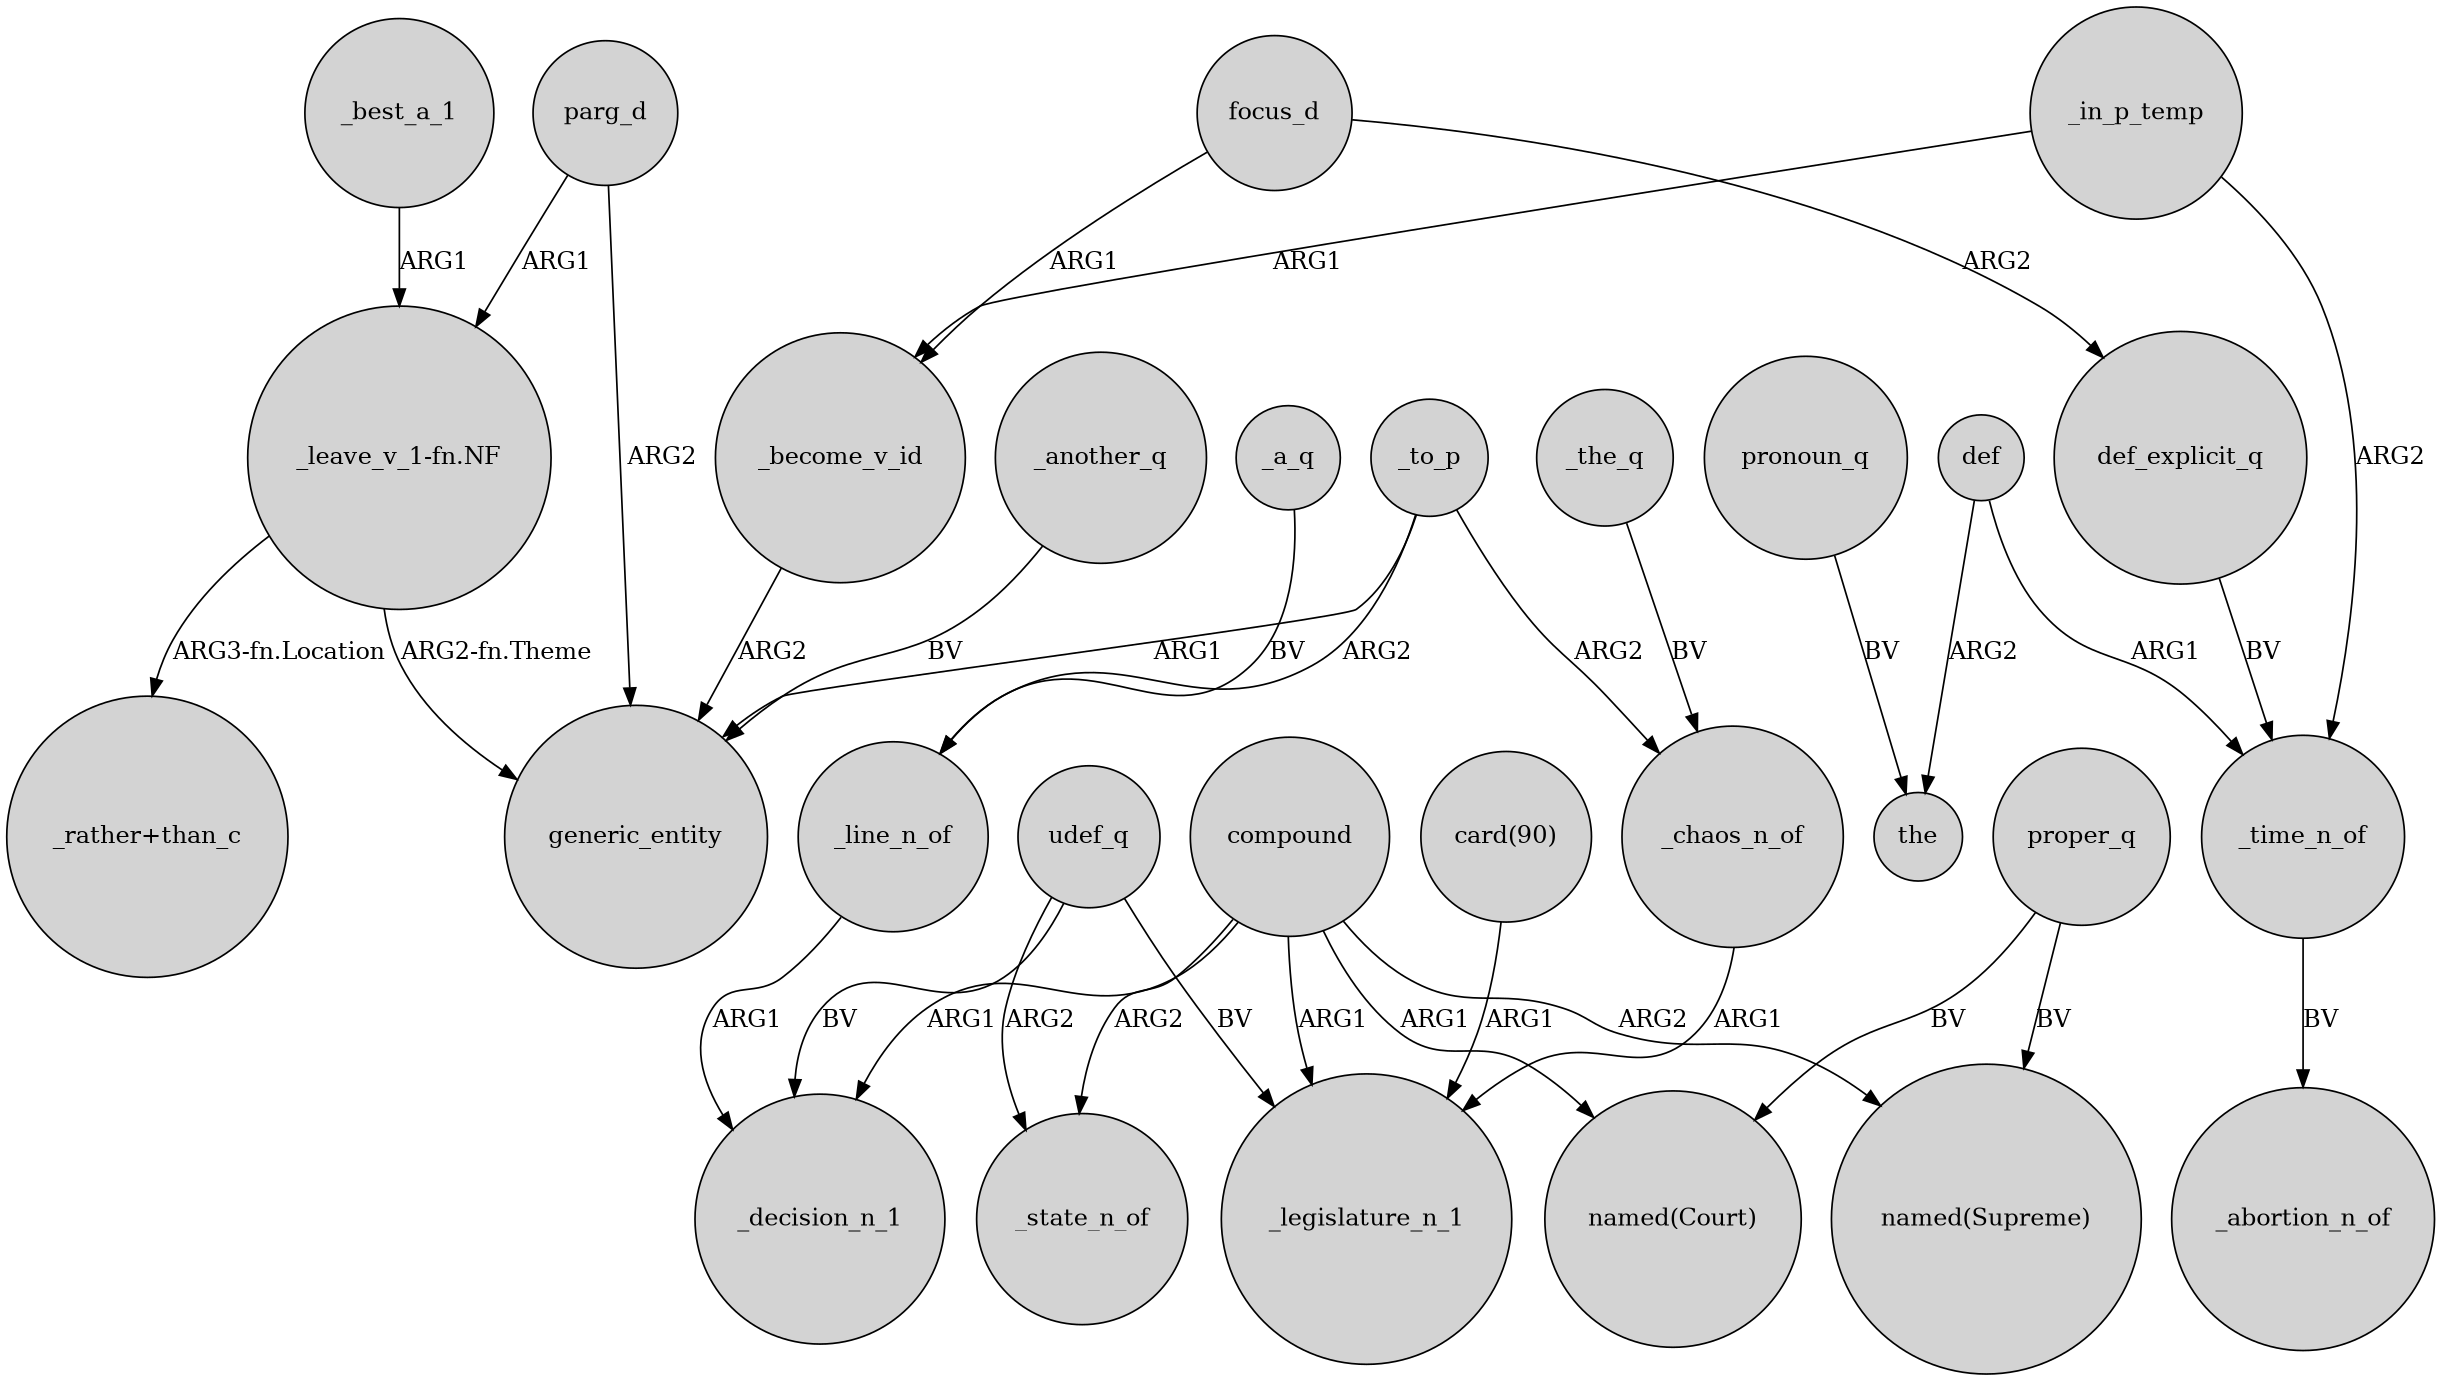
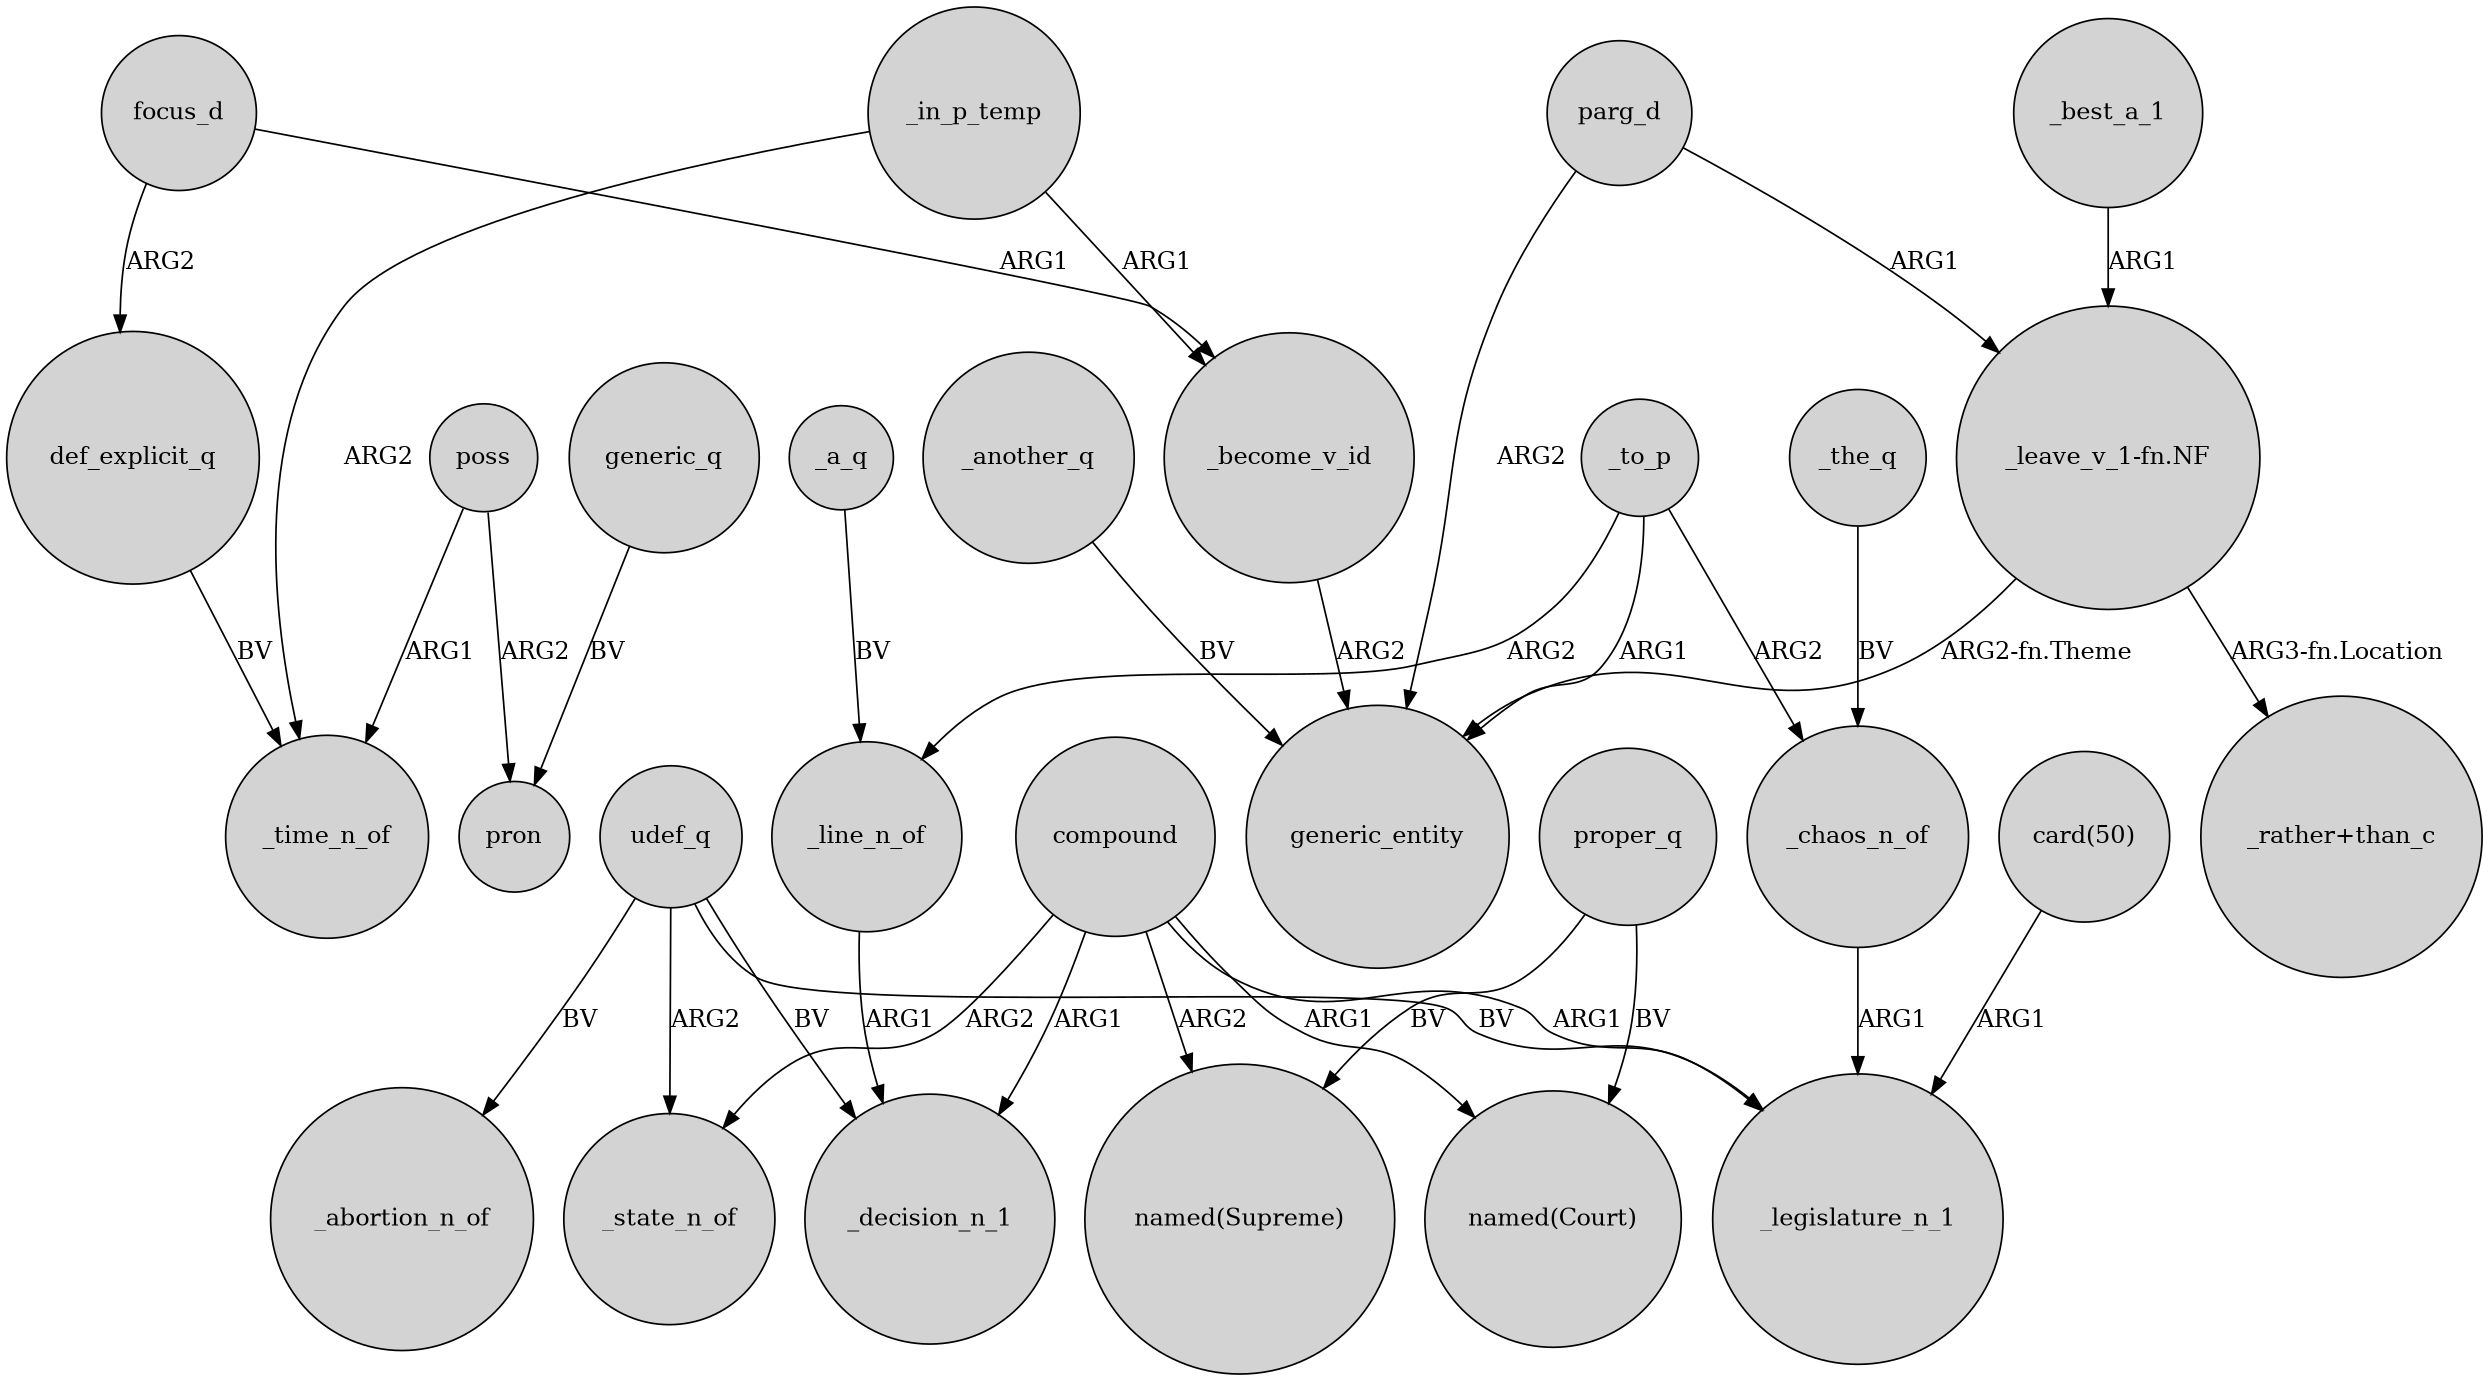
(1806, 458) -> (664, 458)
(1981, 458) -> (484, 458)
(1506, 837) -> (2084, 837)
(1918, 837) -> (514, 837)
(2303, 1004) -> (567, 1002)
